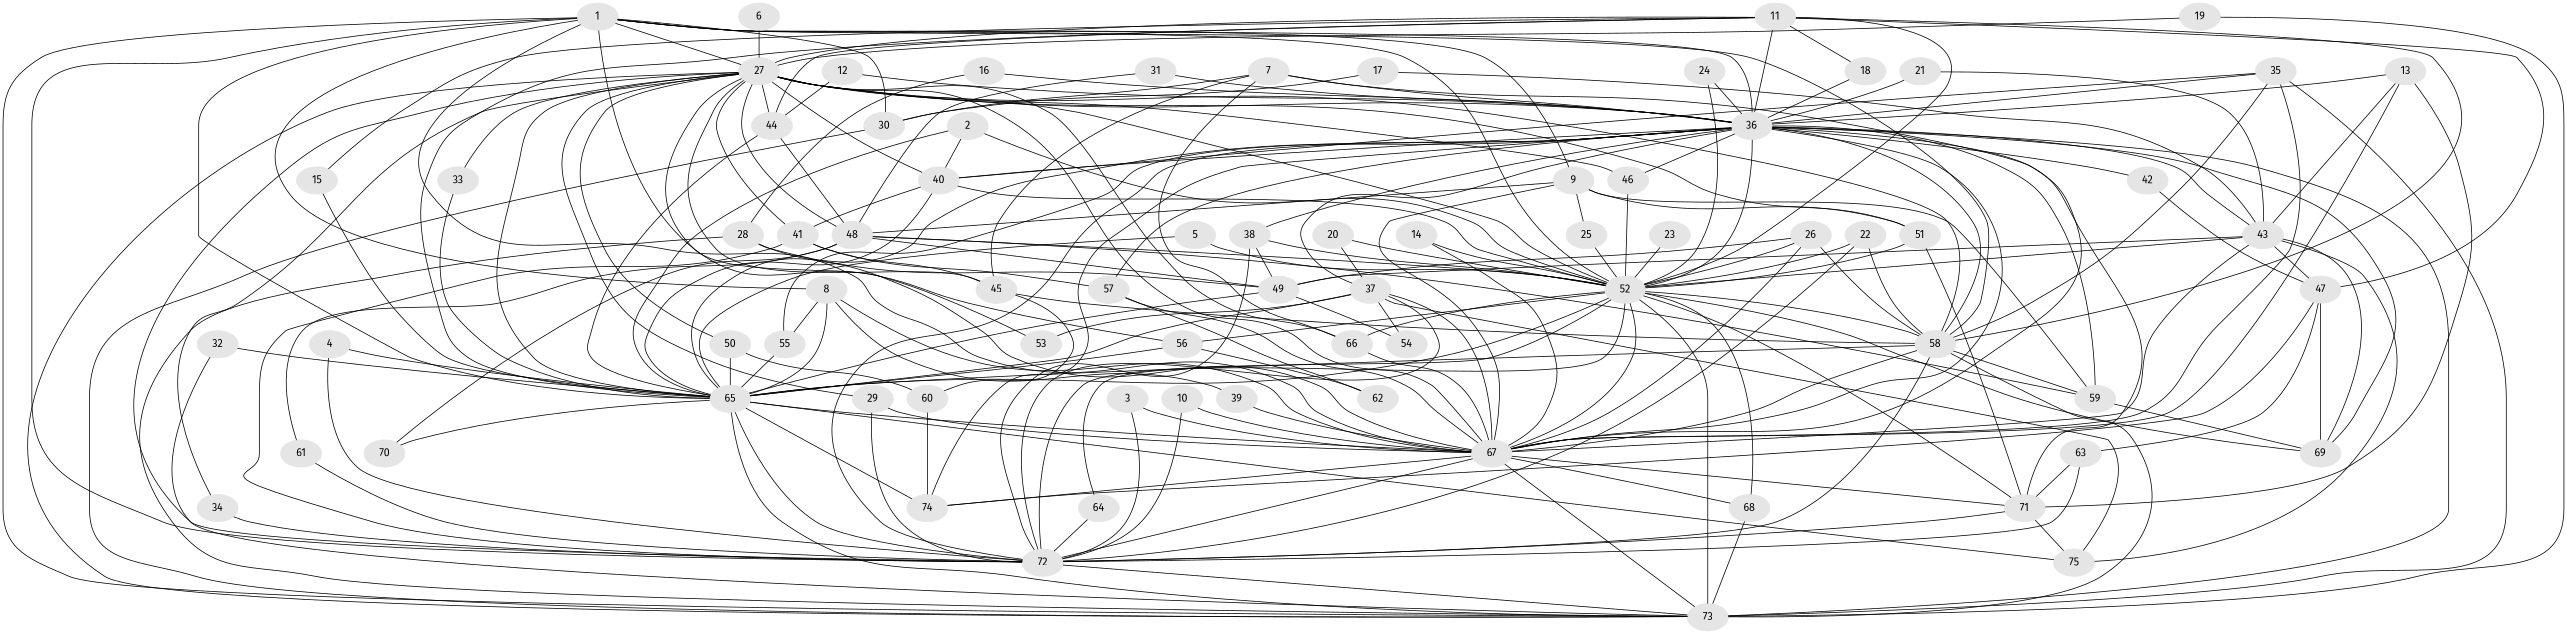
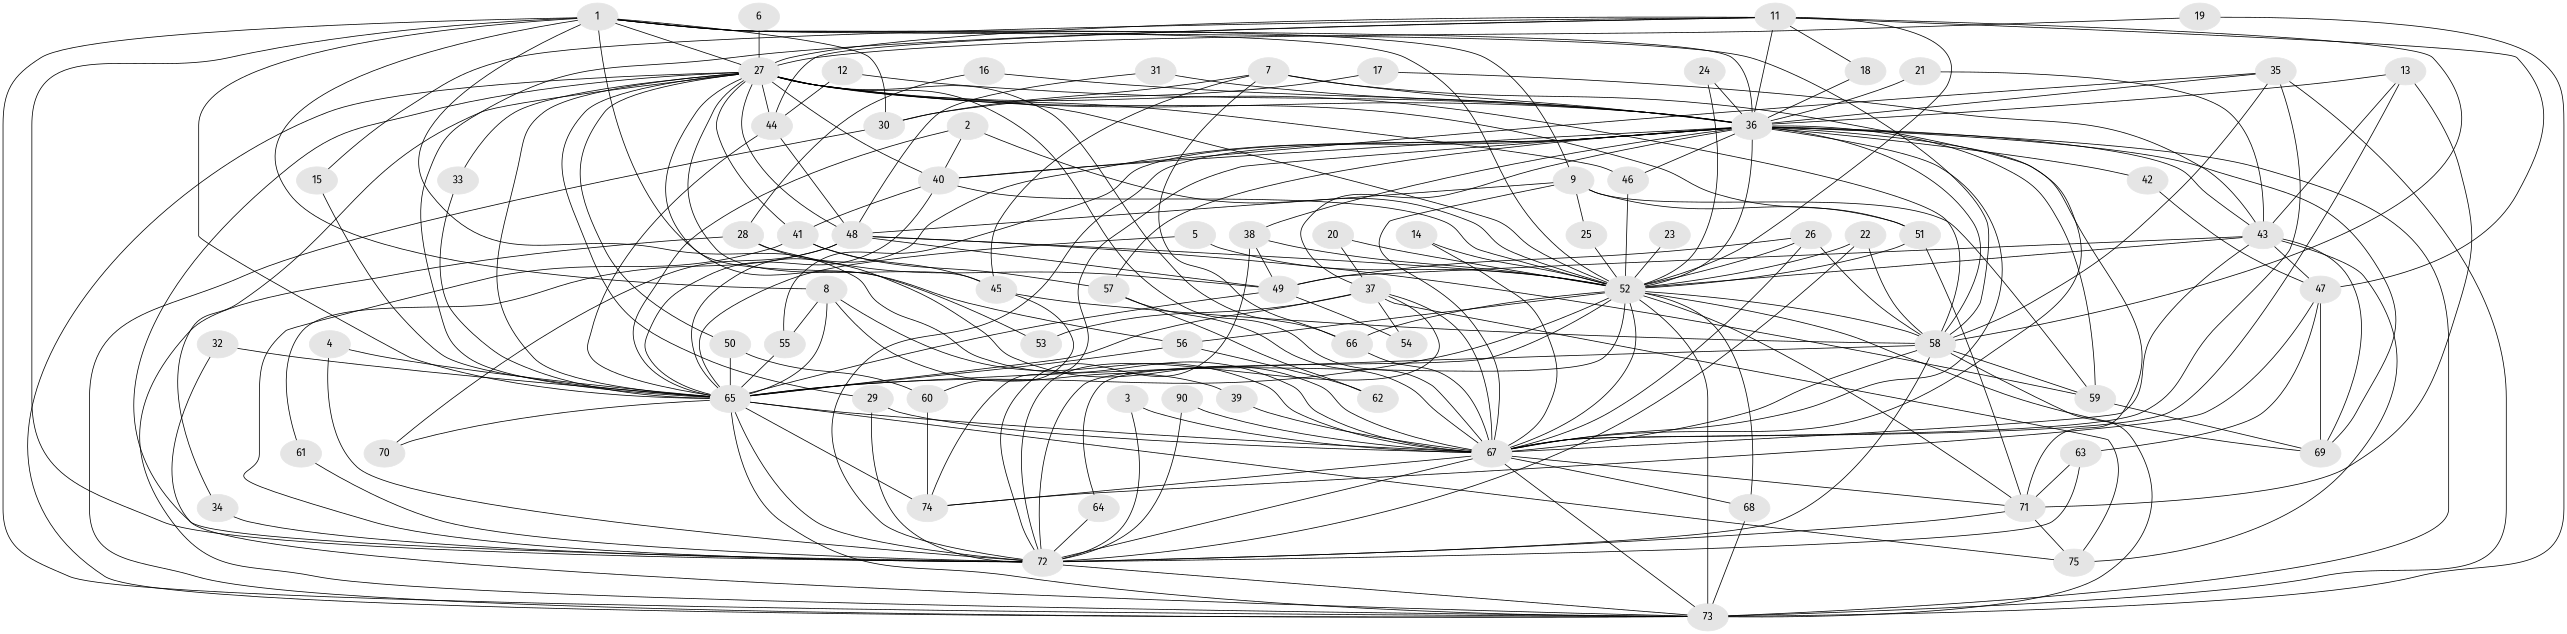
(1182, 399) -> (1182, 399)
